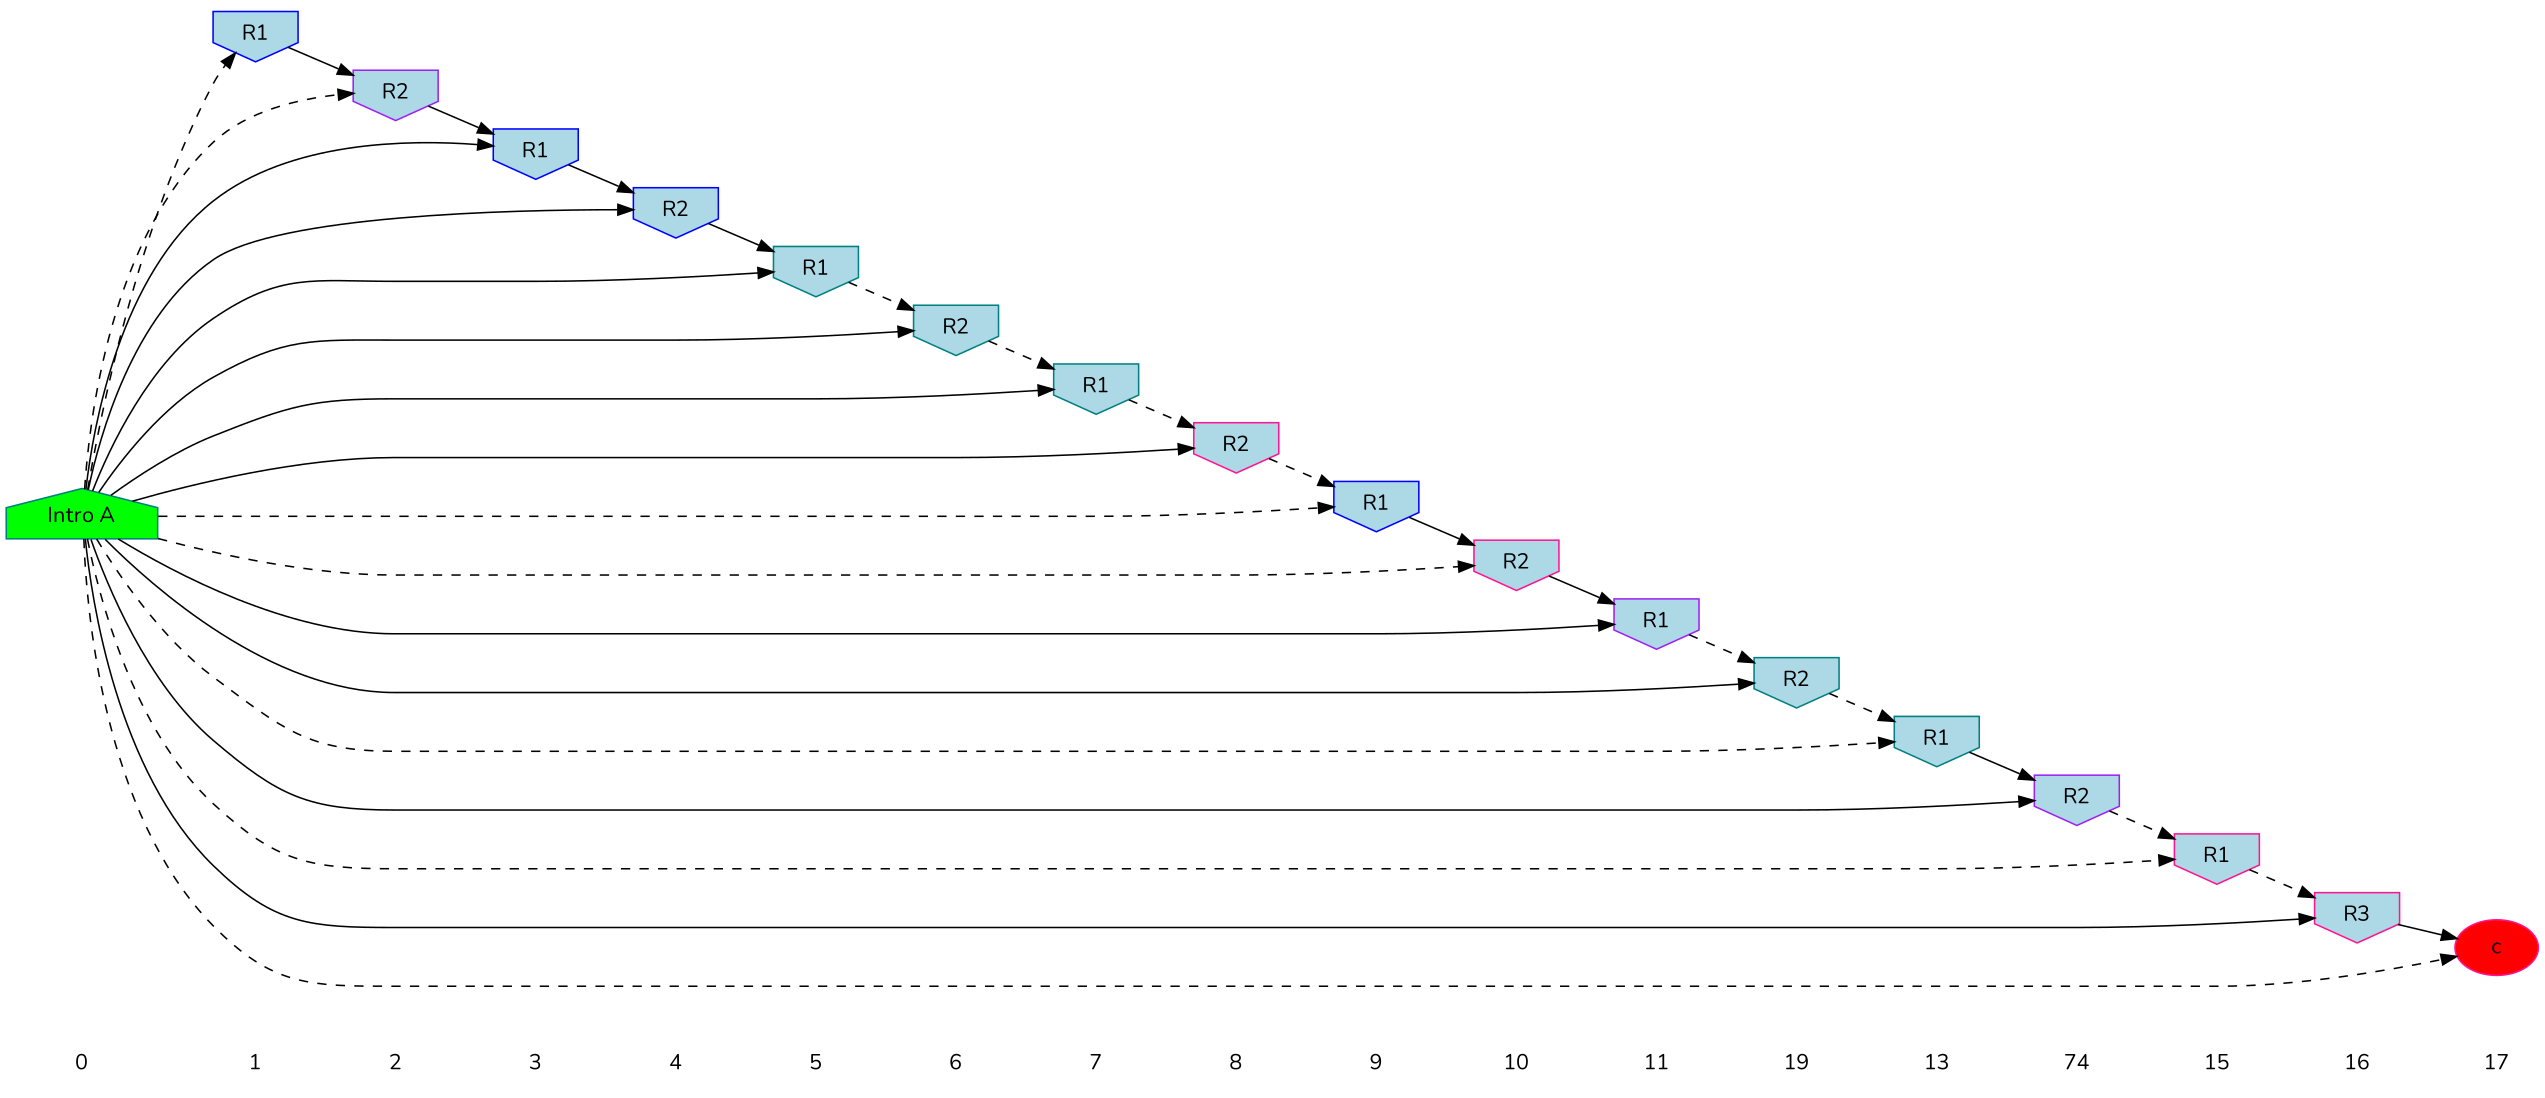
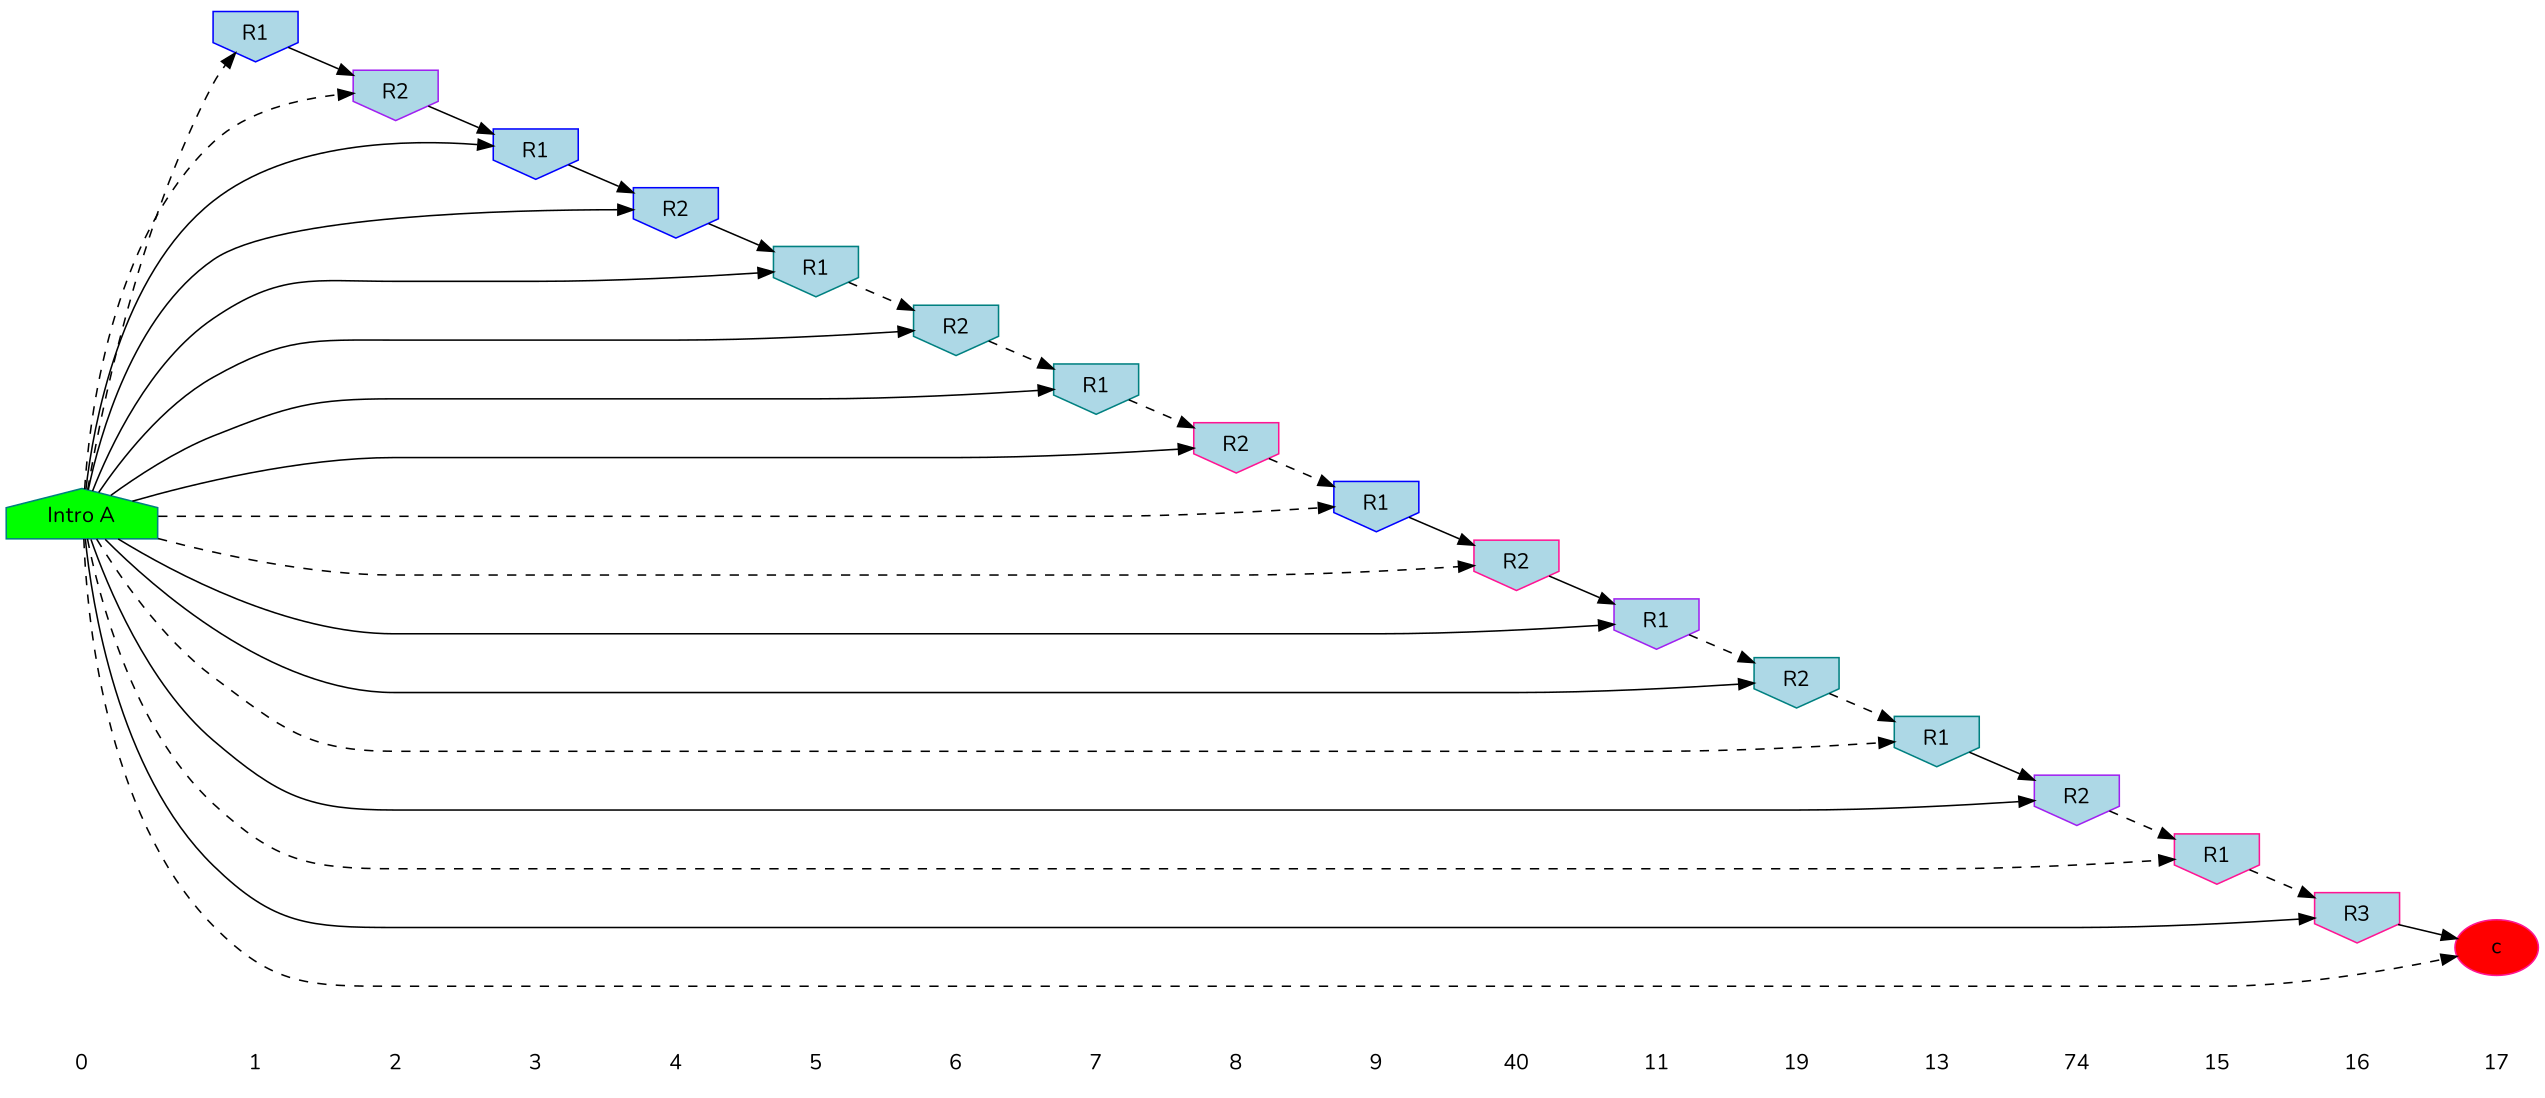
(1516, 1064) -> (1516, 1064)
